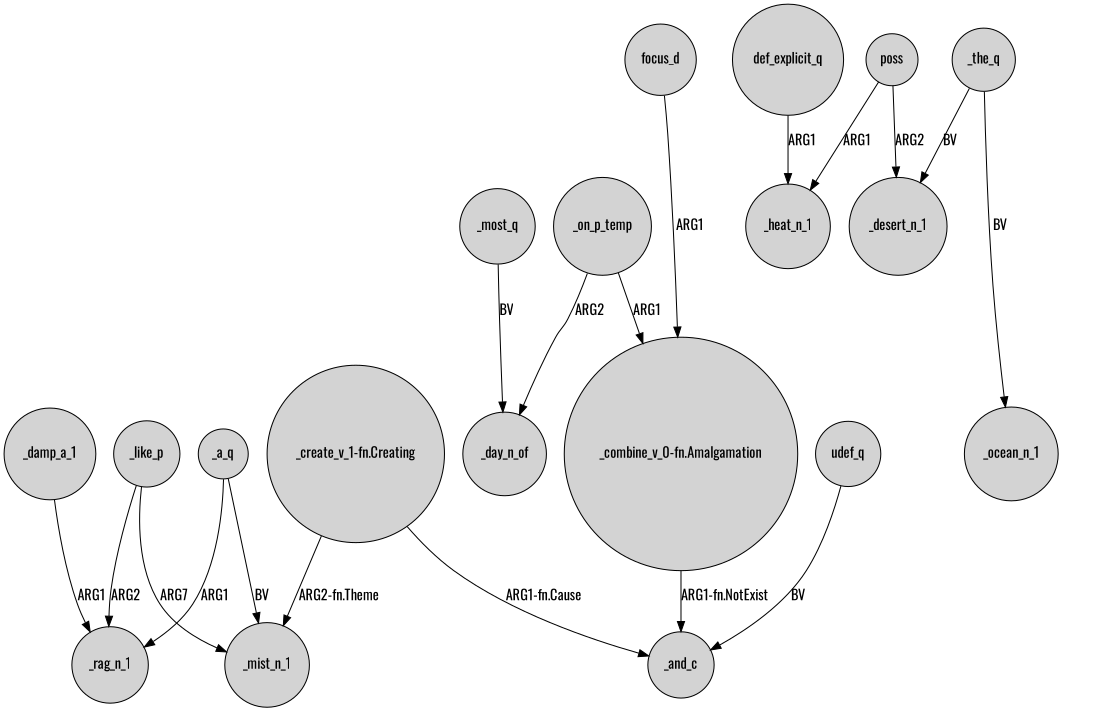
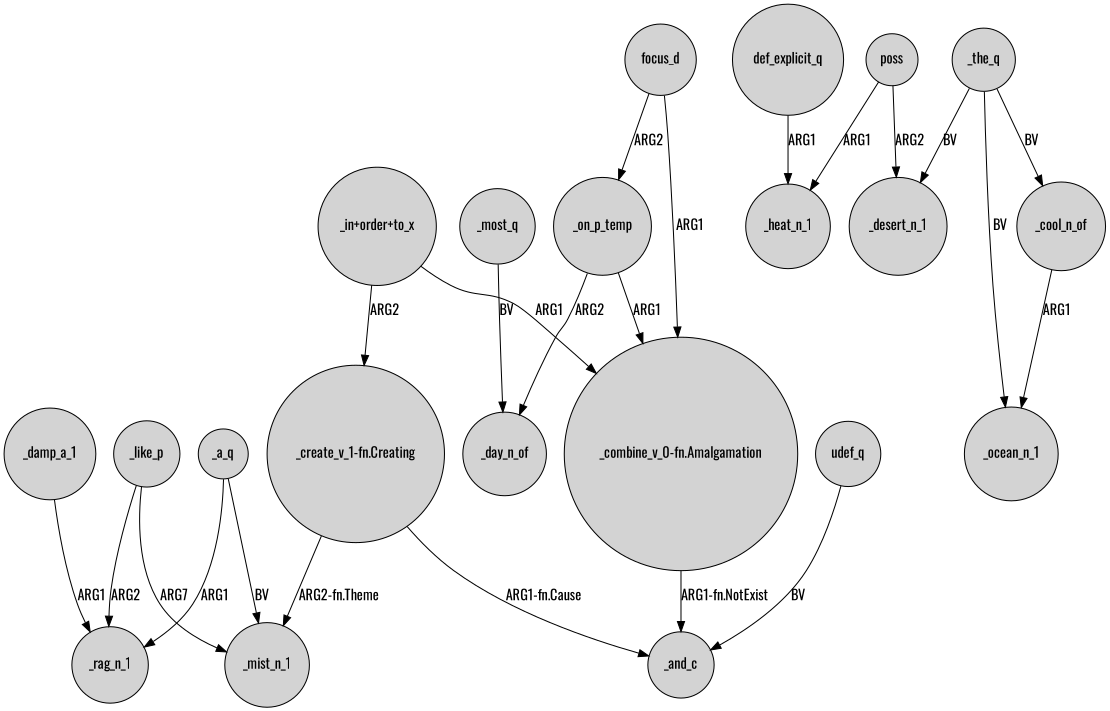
none -> (636, 132)
none -> (377, 226)
none -> (1061, 226)
